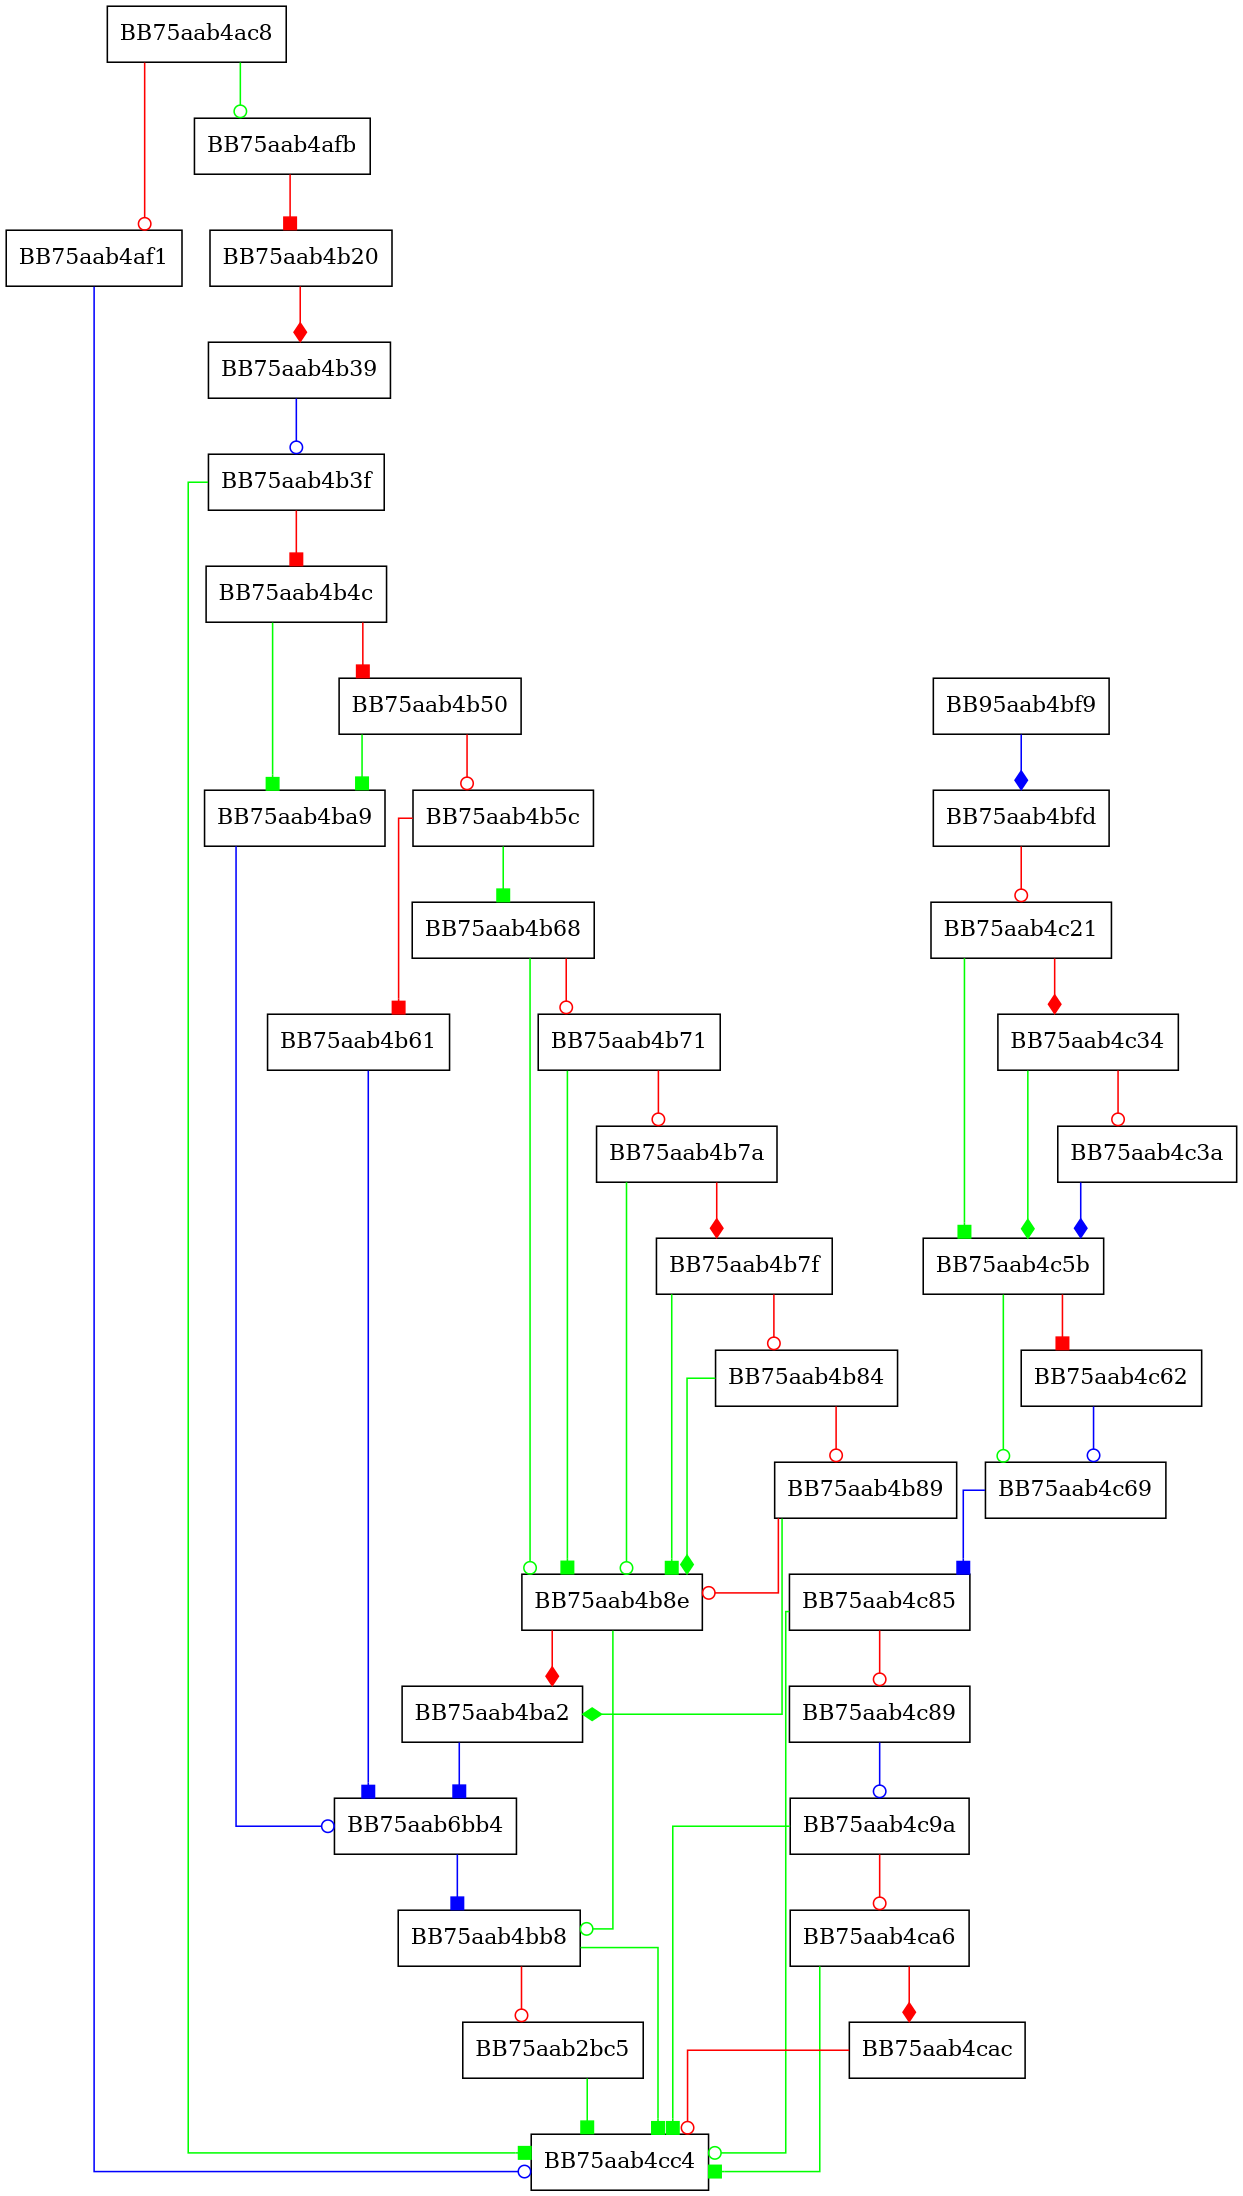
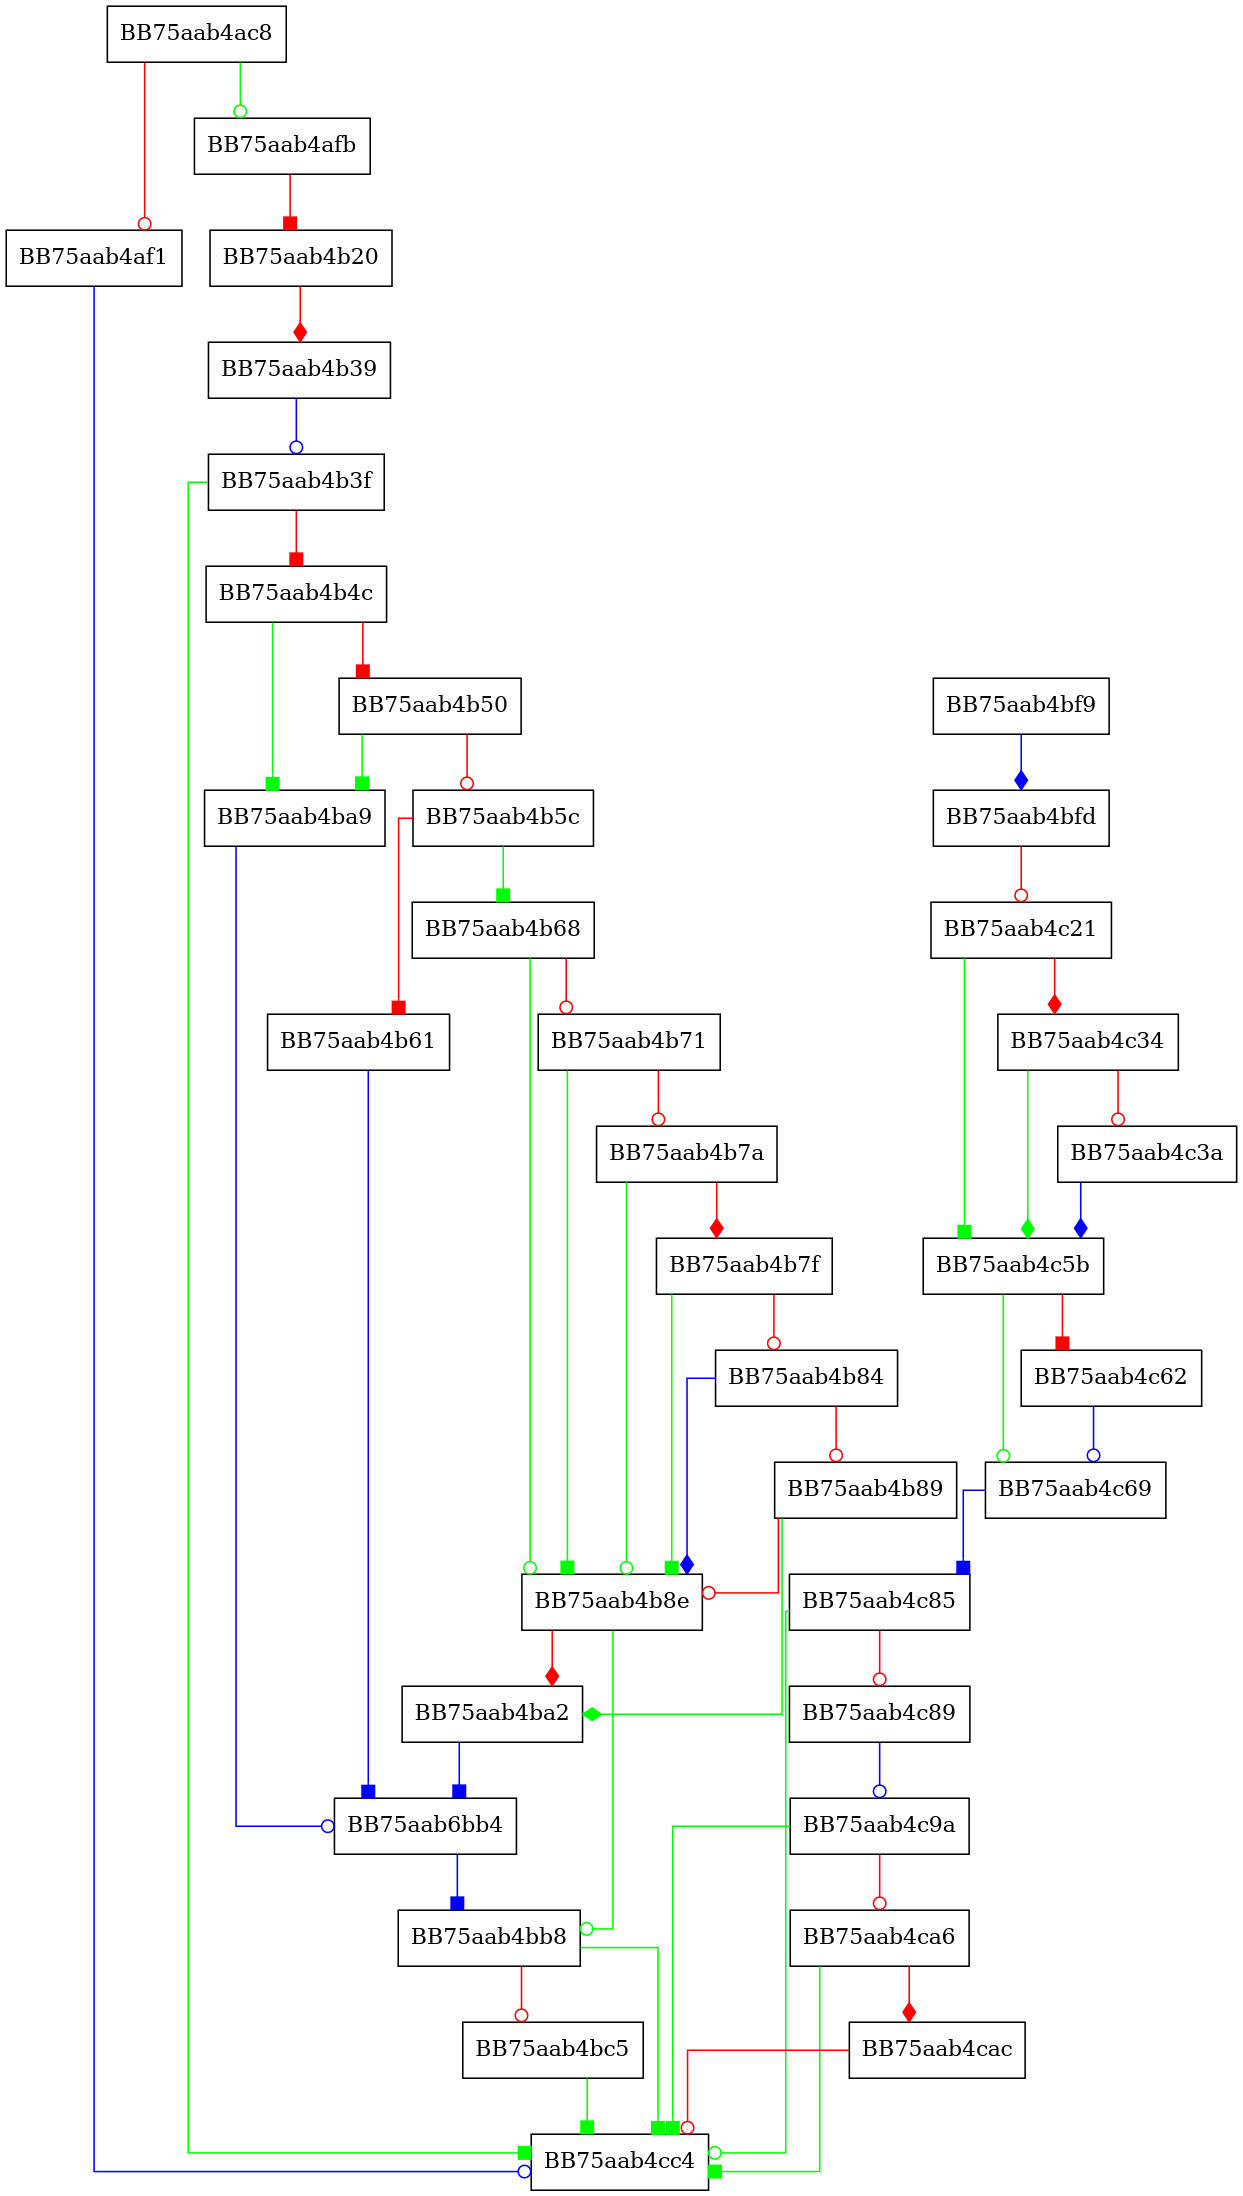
(1021, 706) -> (1021, 706)
(687, 1453) -> (687, 1453)
(553, 2050) -> (553, 2050)
